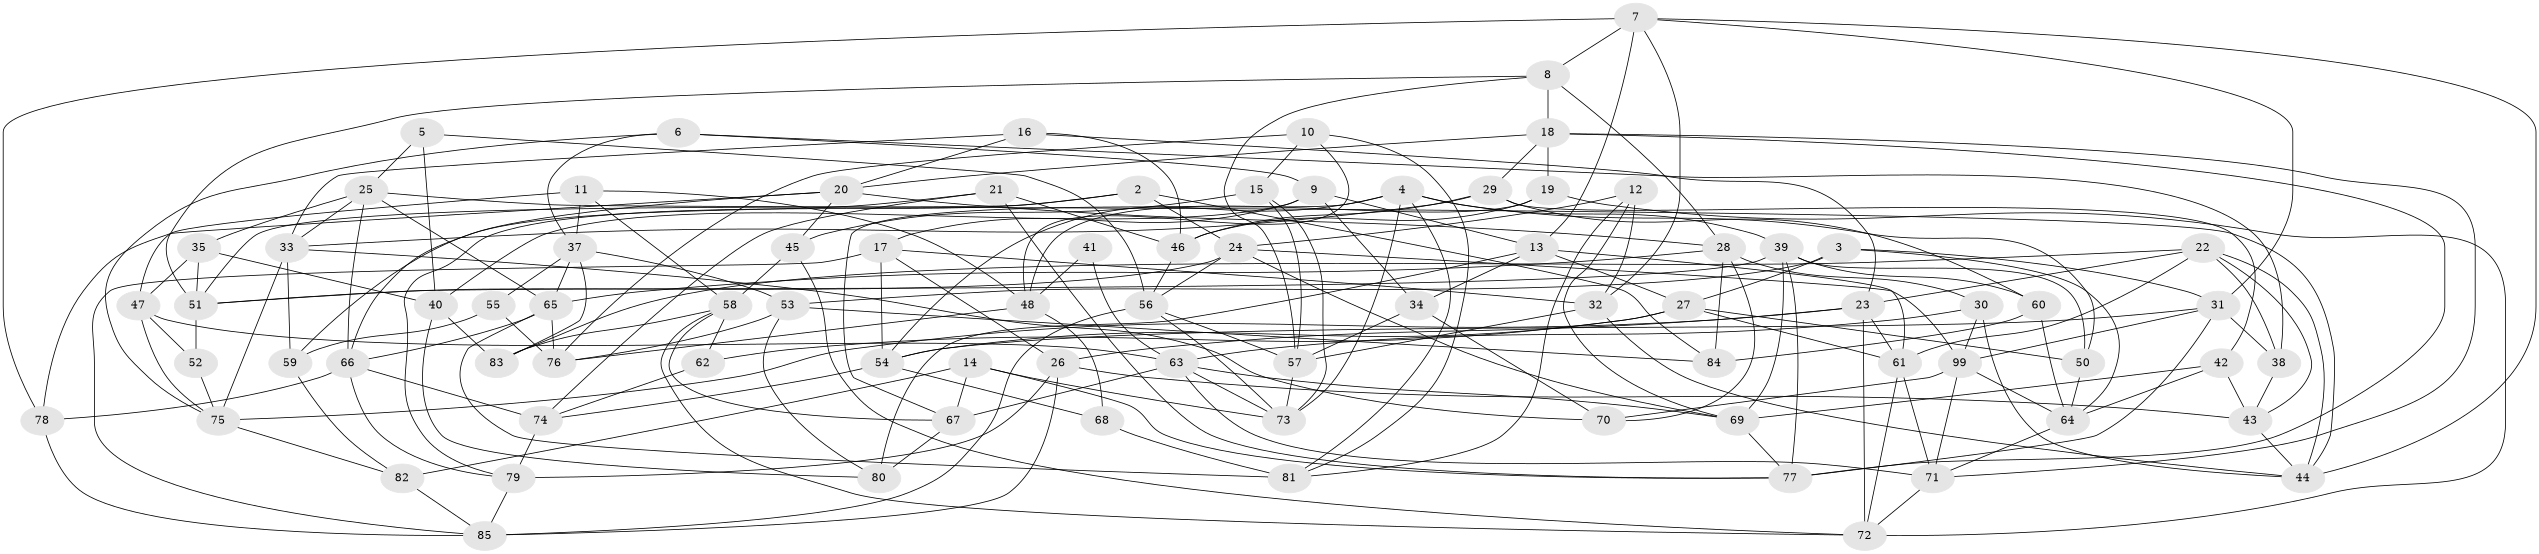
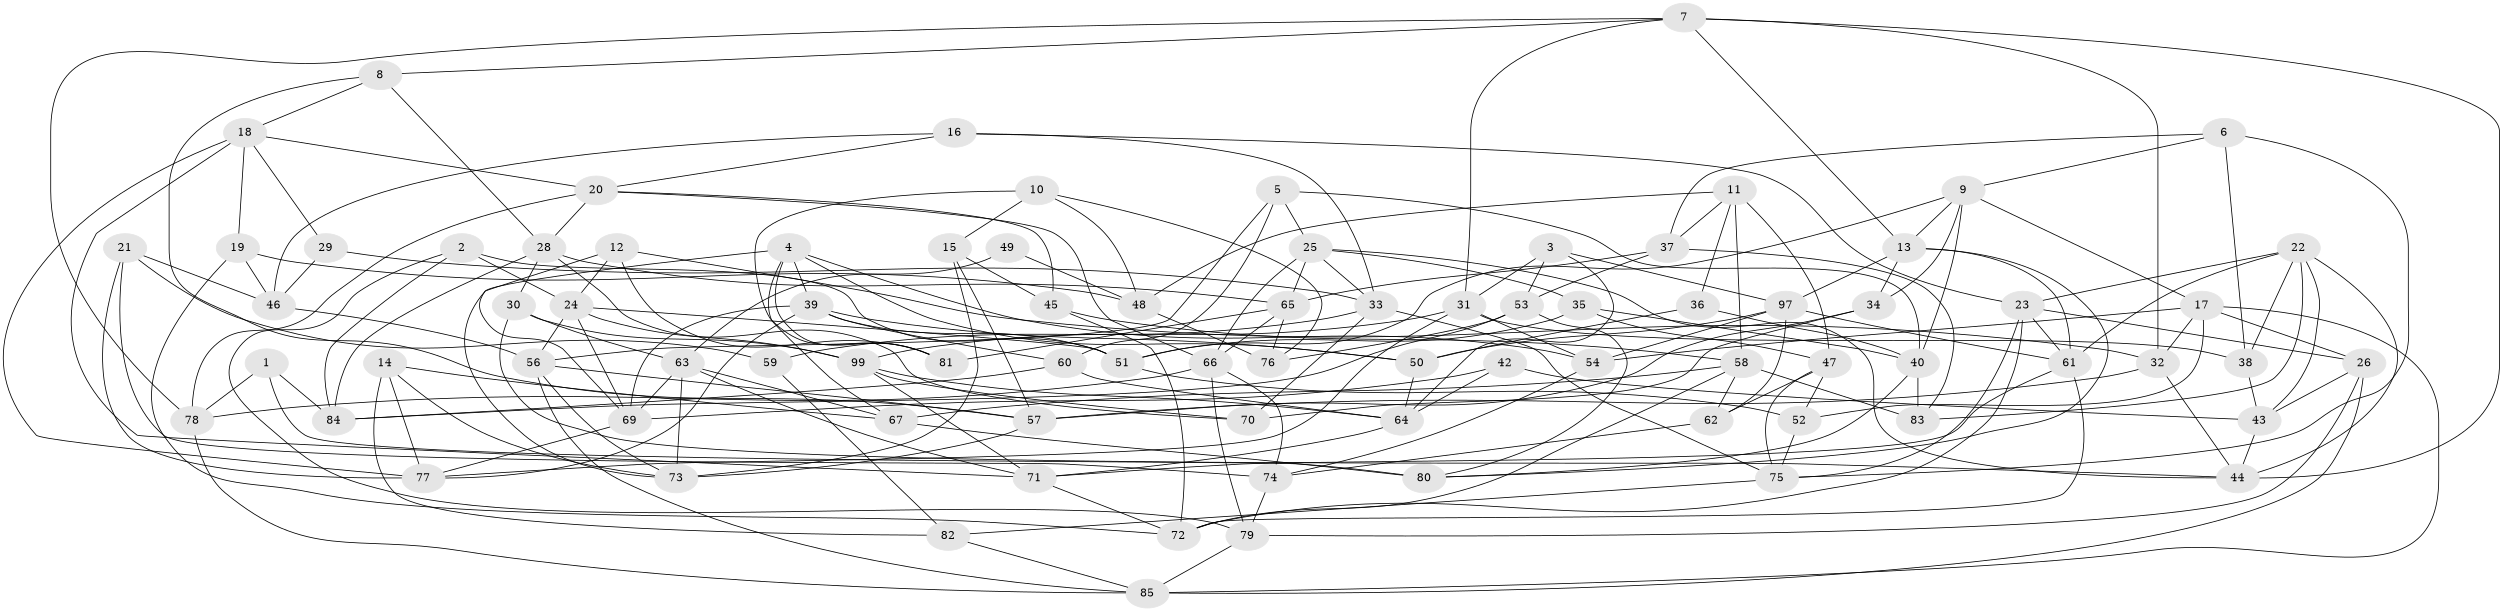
(797, 91) -> (1457, 283)
(1935, 208) -> none
(1901, 243) -> (1203, 313)
(1090, 248) -> (1008, 248)
(494, 306) -> none
(1684, 306) -> (1786, 306)
none -> (1698, 306)
(629, 345) -> (1775, 390)
none -> (267, 363)
none -> (2037, 405)
(1102, 421) -> none
